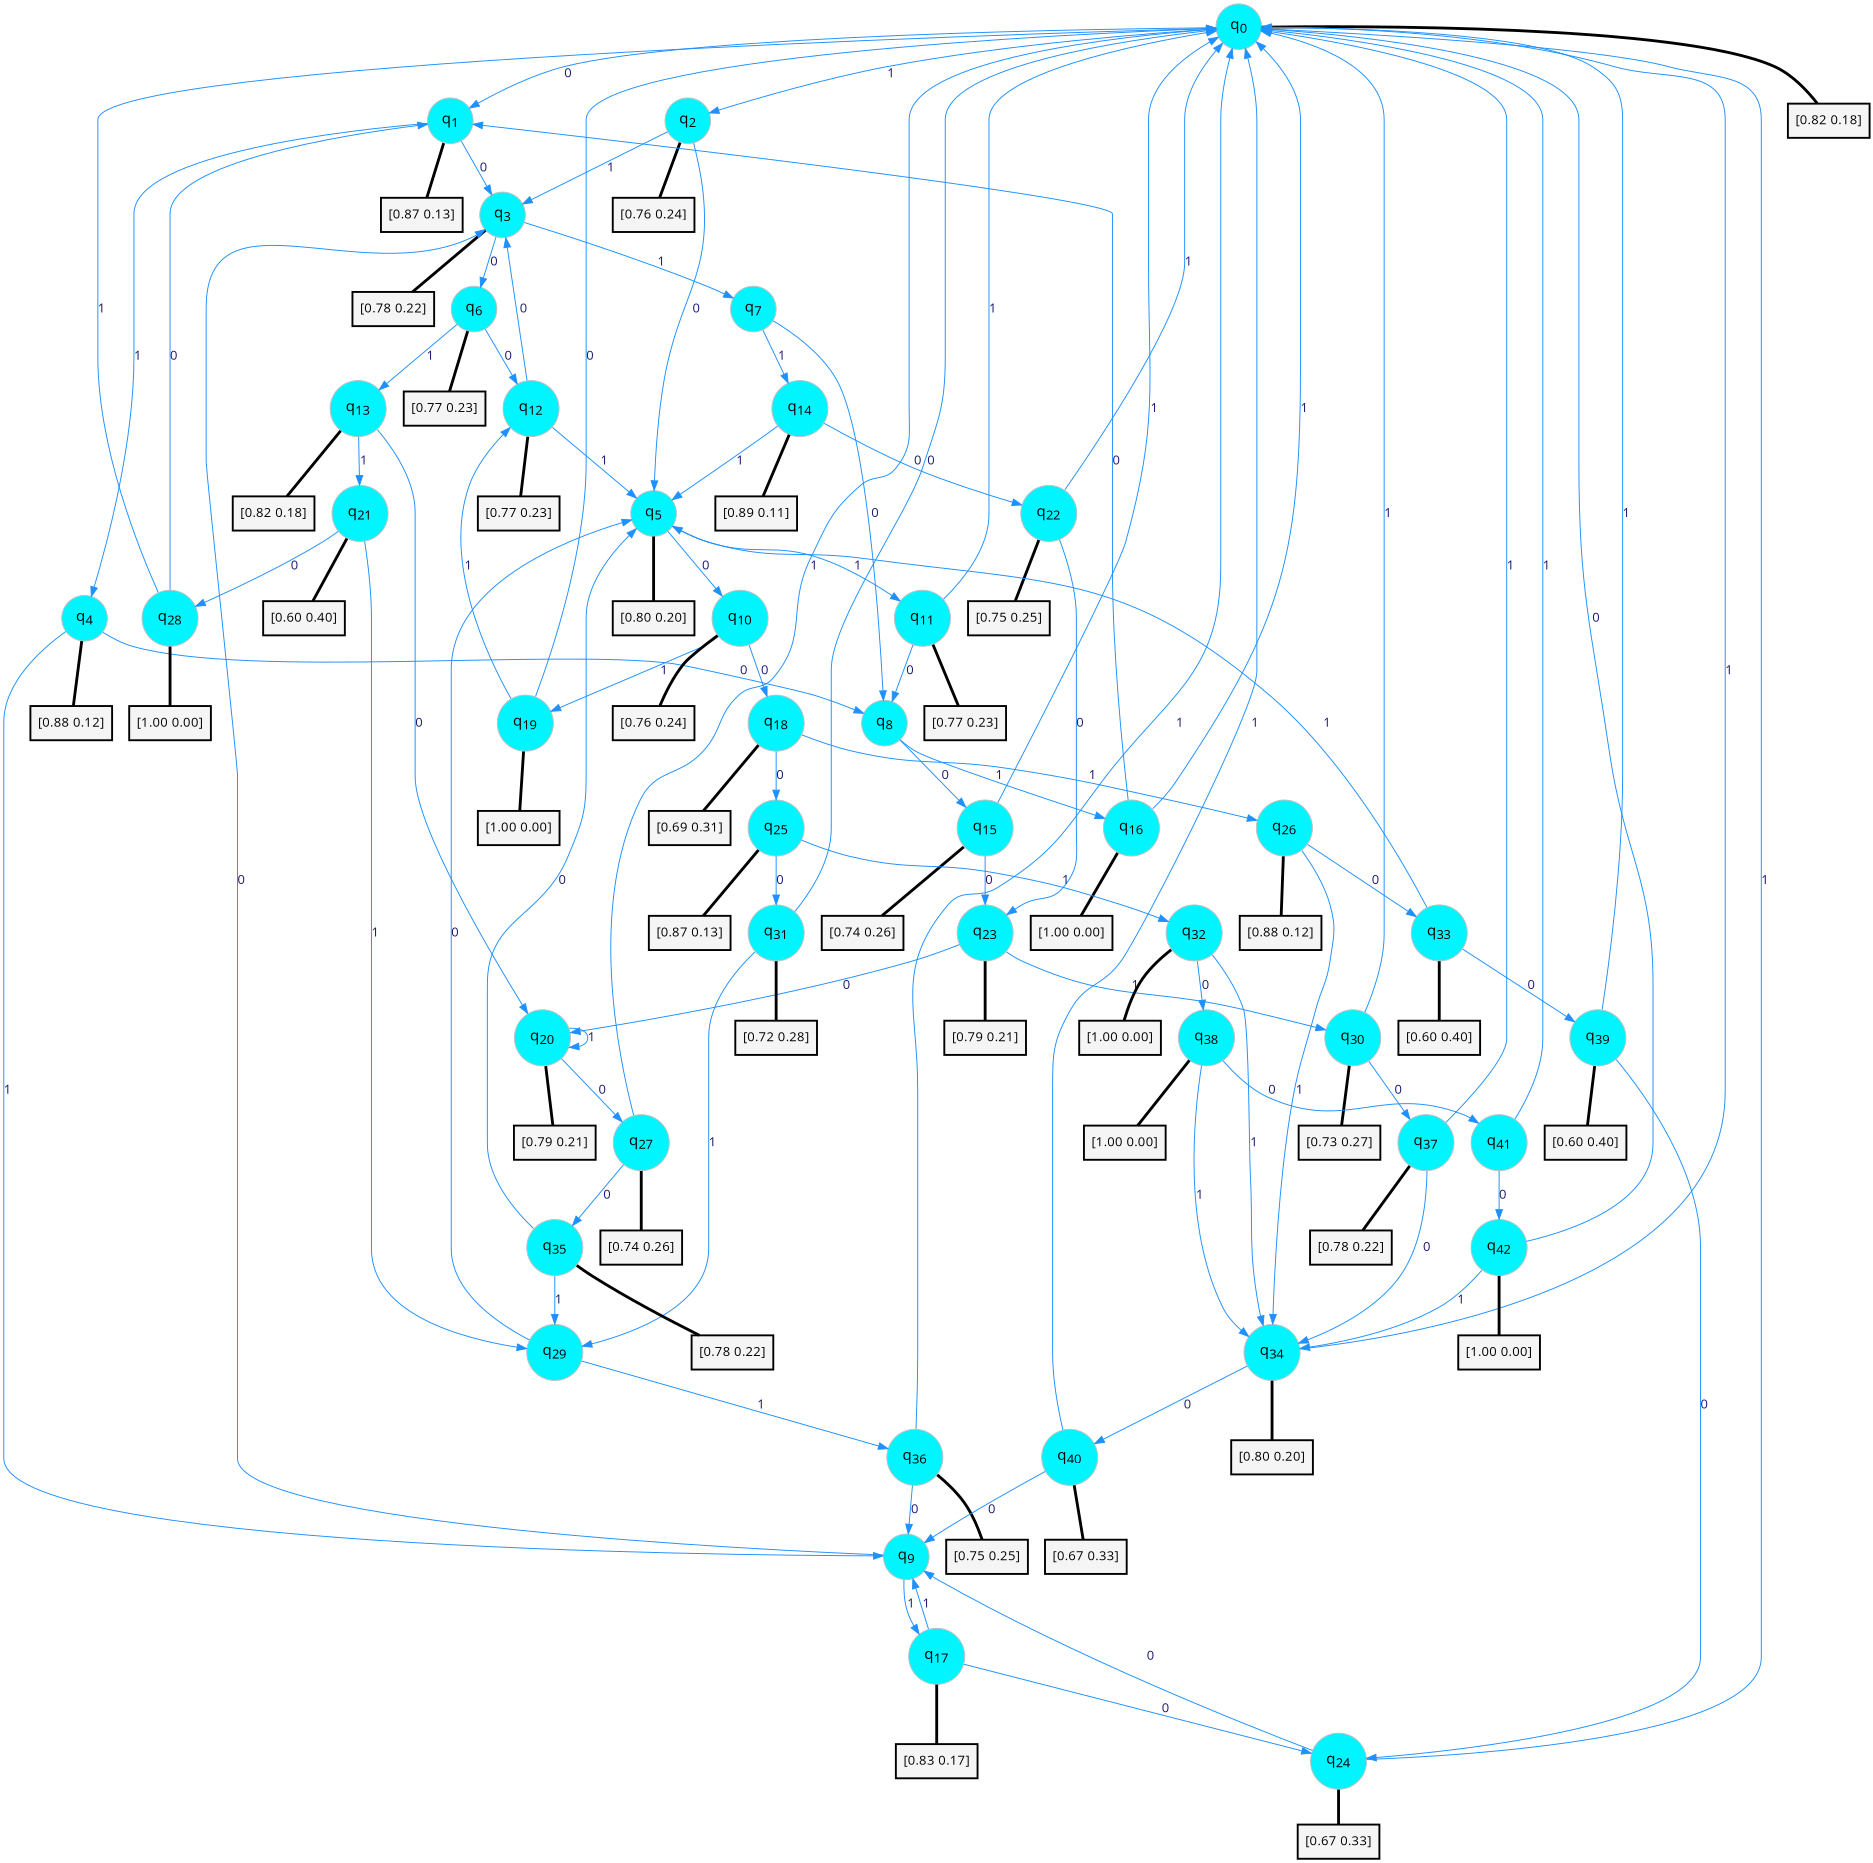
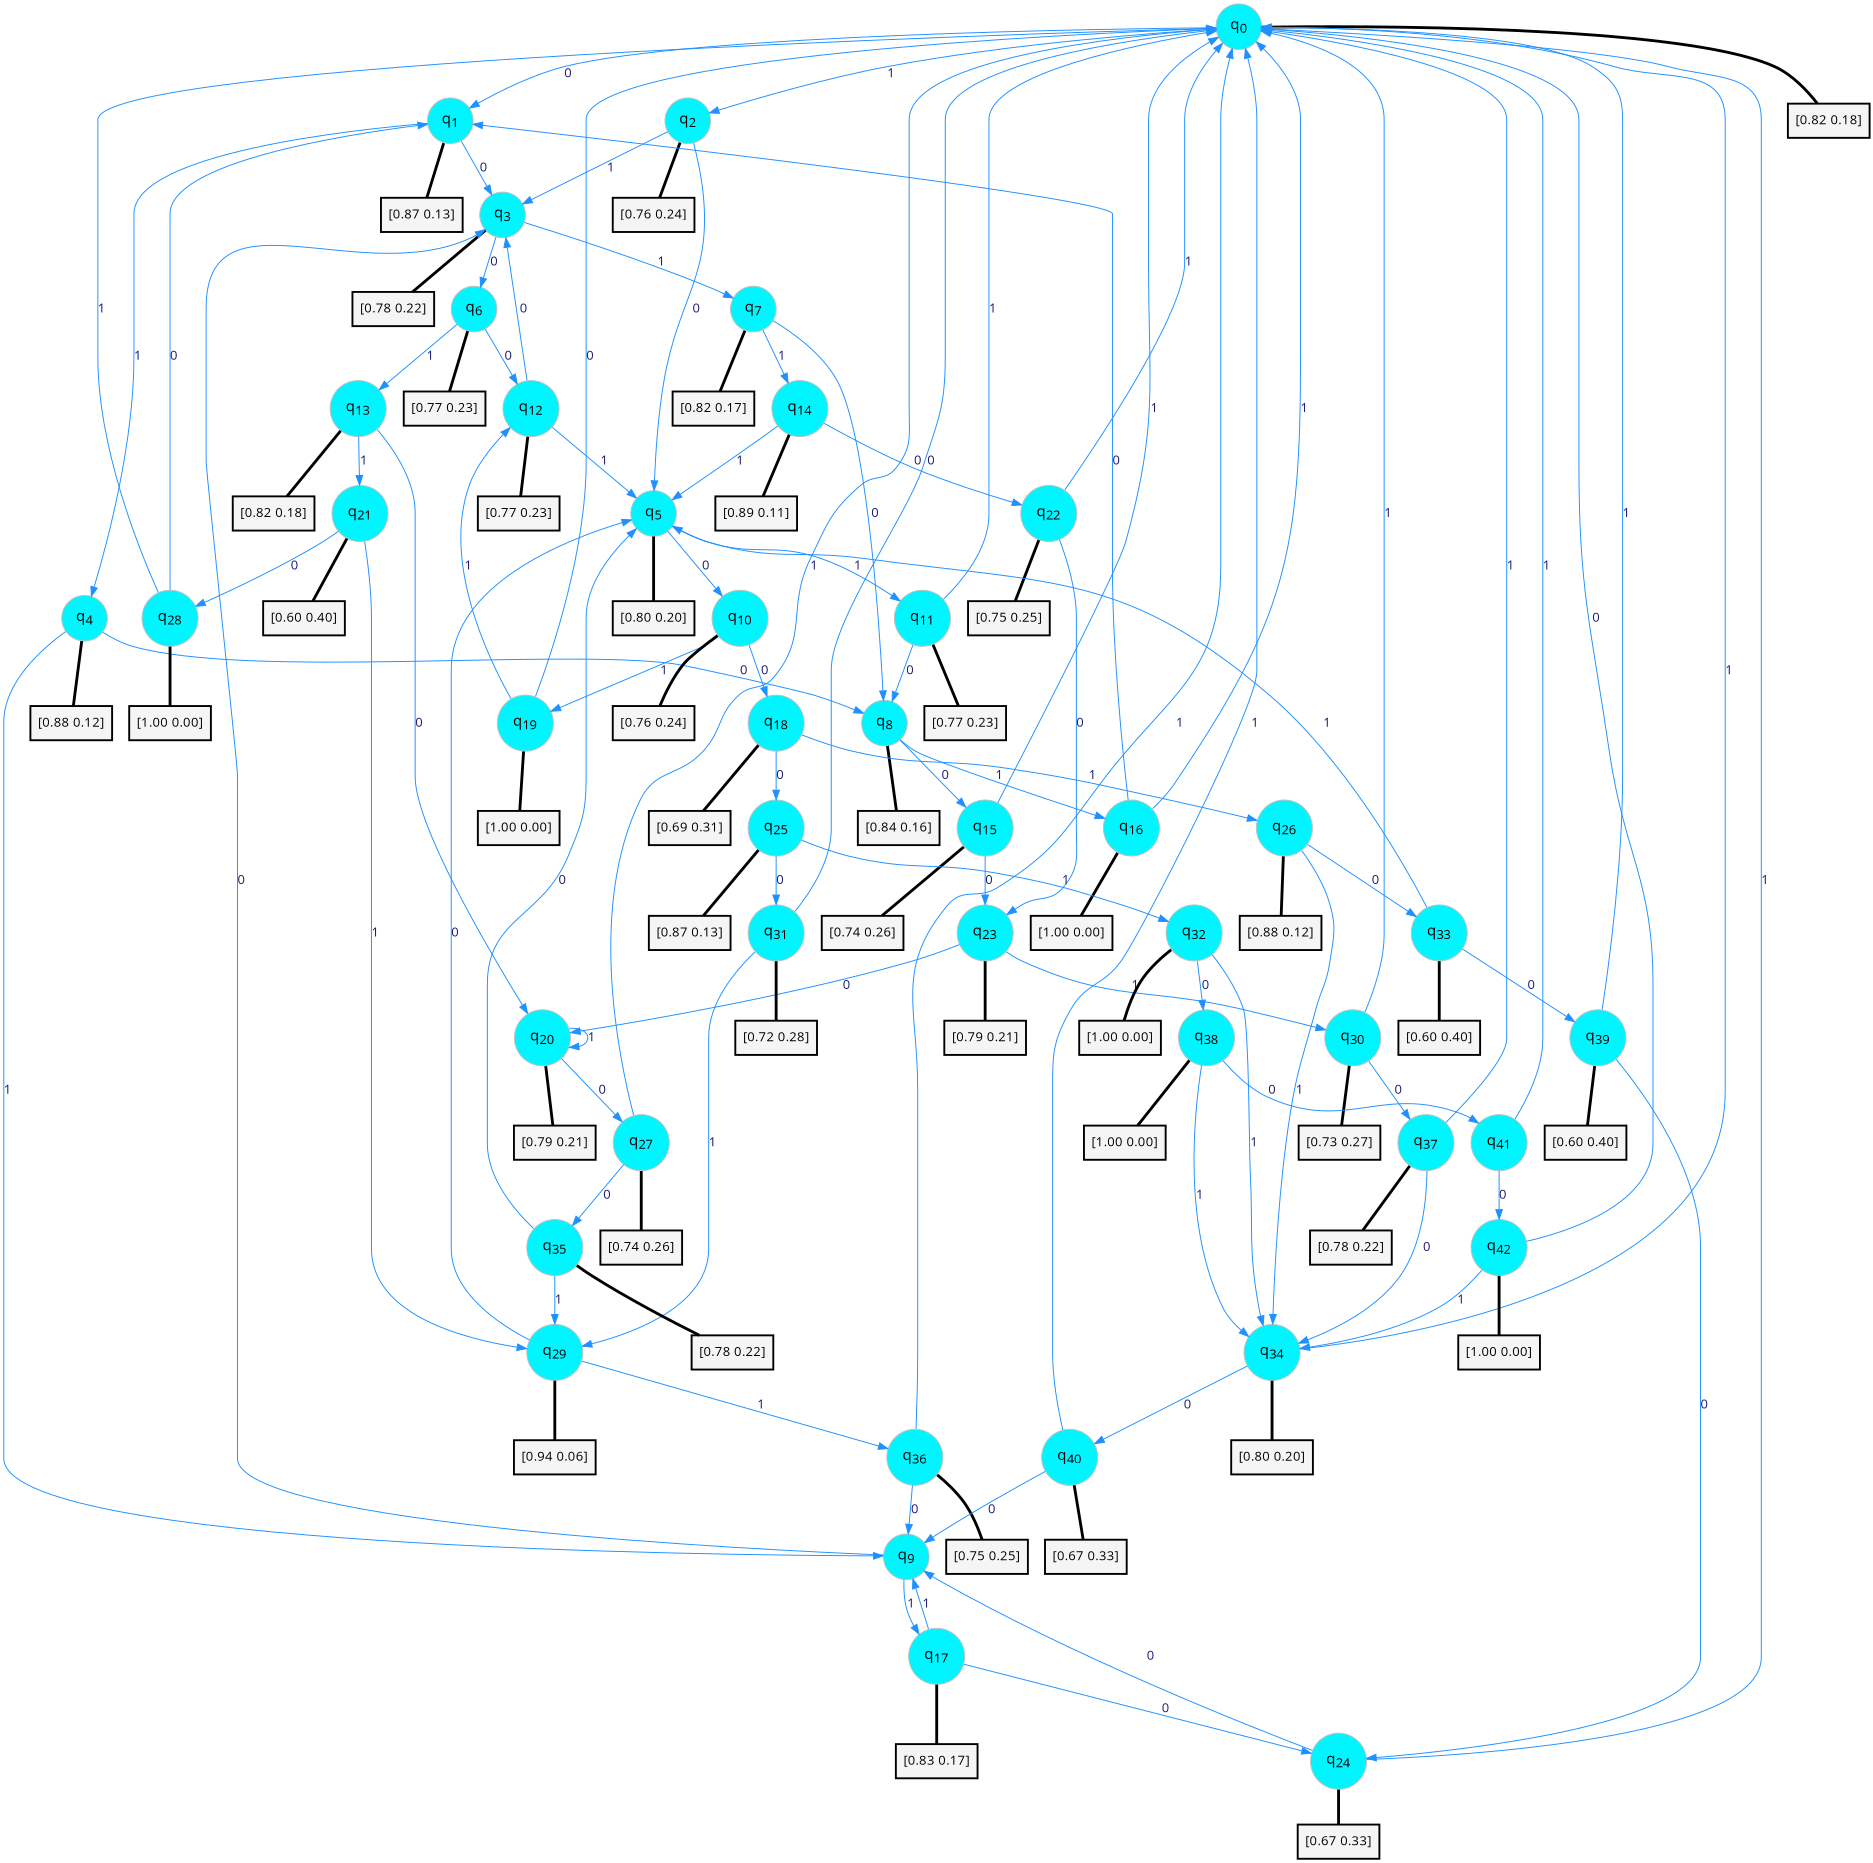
none -> (713, 409)
none -> (899, 828)
none -> (555, 1457)
